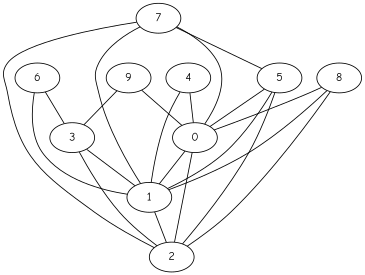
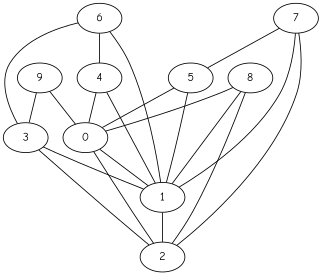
none -> (100, 48)
(220, 68) -> none
(236, 173) -> none
